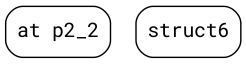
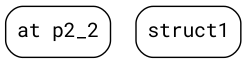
(188, 32) -> (188, 32)
